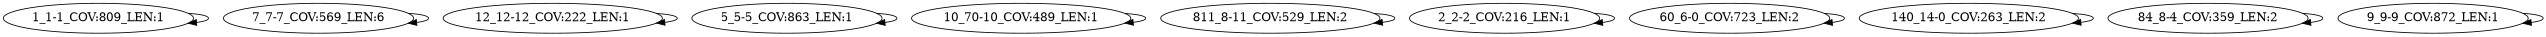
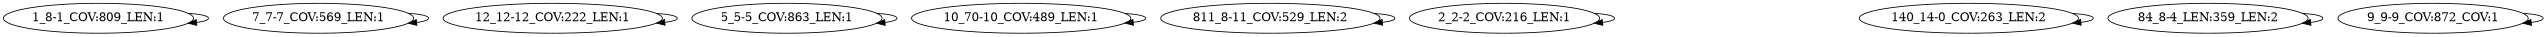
(98, 18) -> (98, 18)
(319, 18) -> (319, 18)
(1730, 18) -> none
(2208, 18) -> (2208, 18)
(2433, 18) -> (2433, 18)
